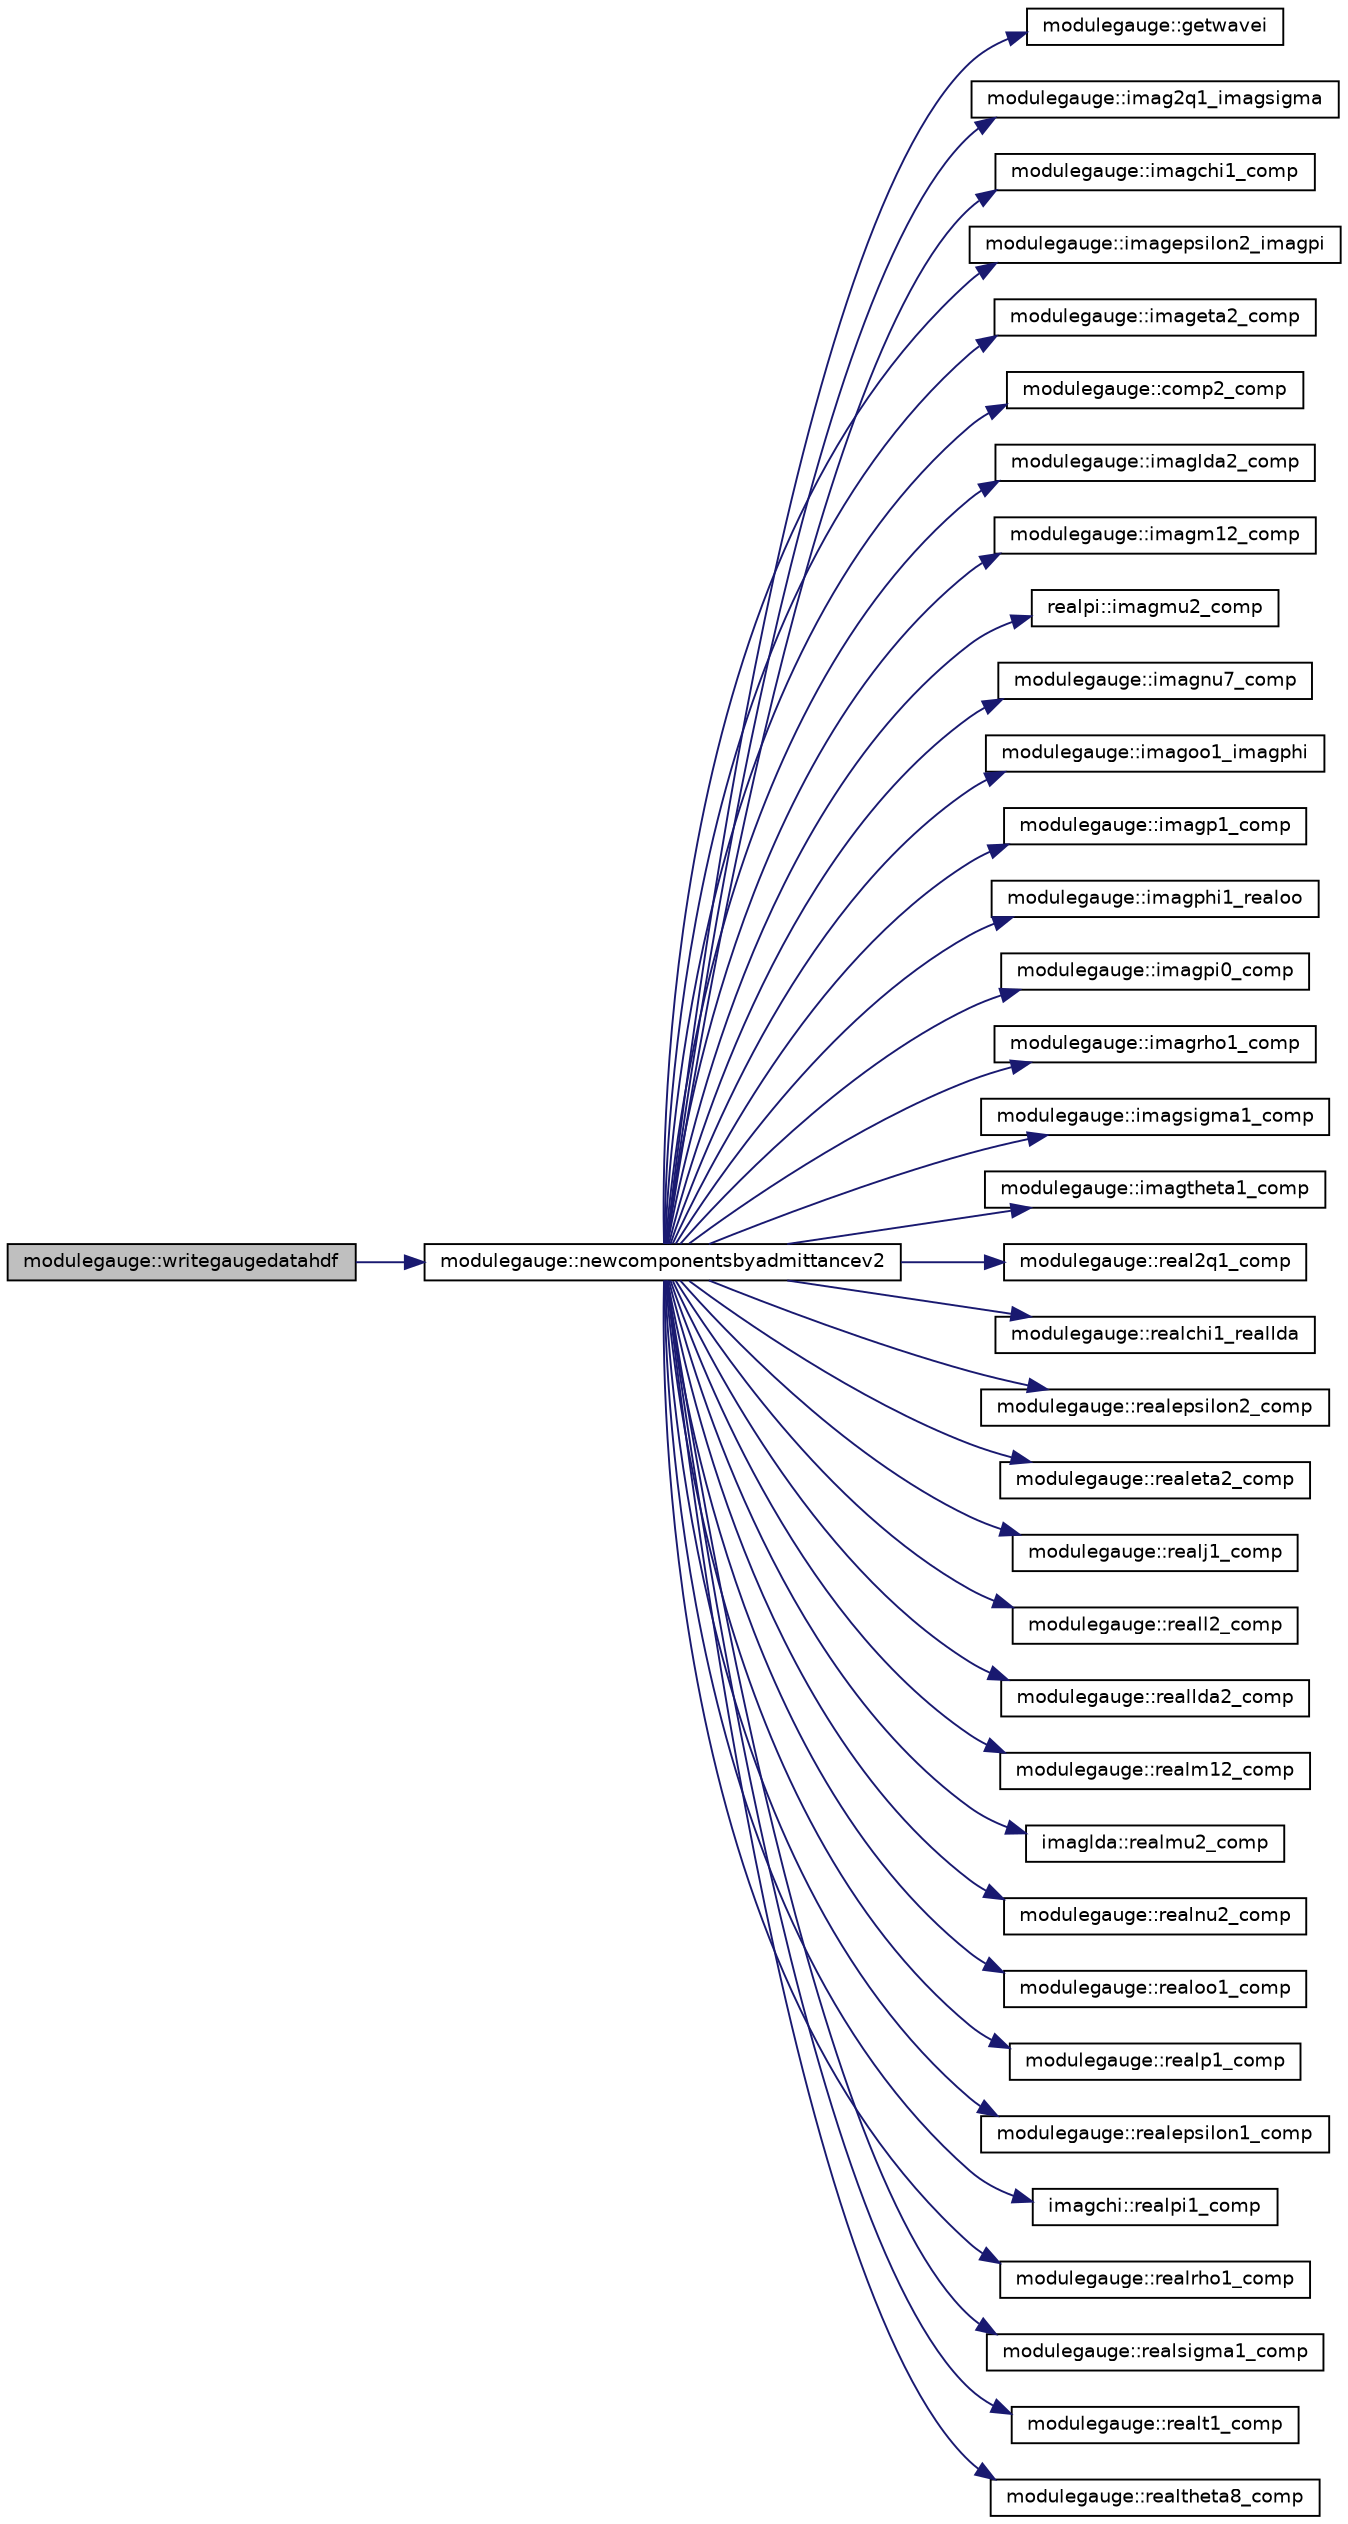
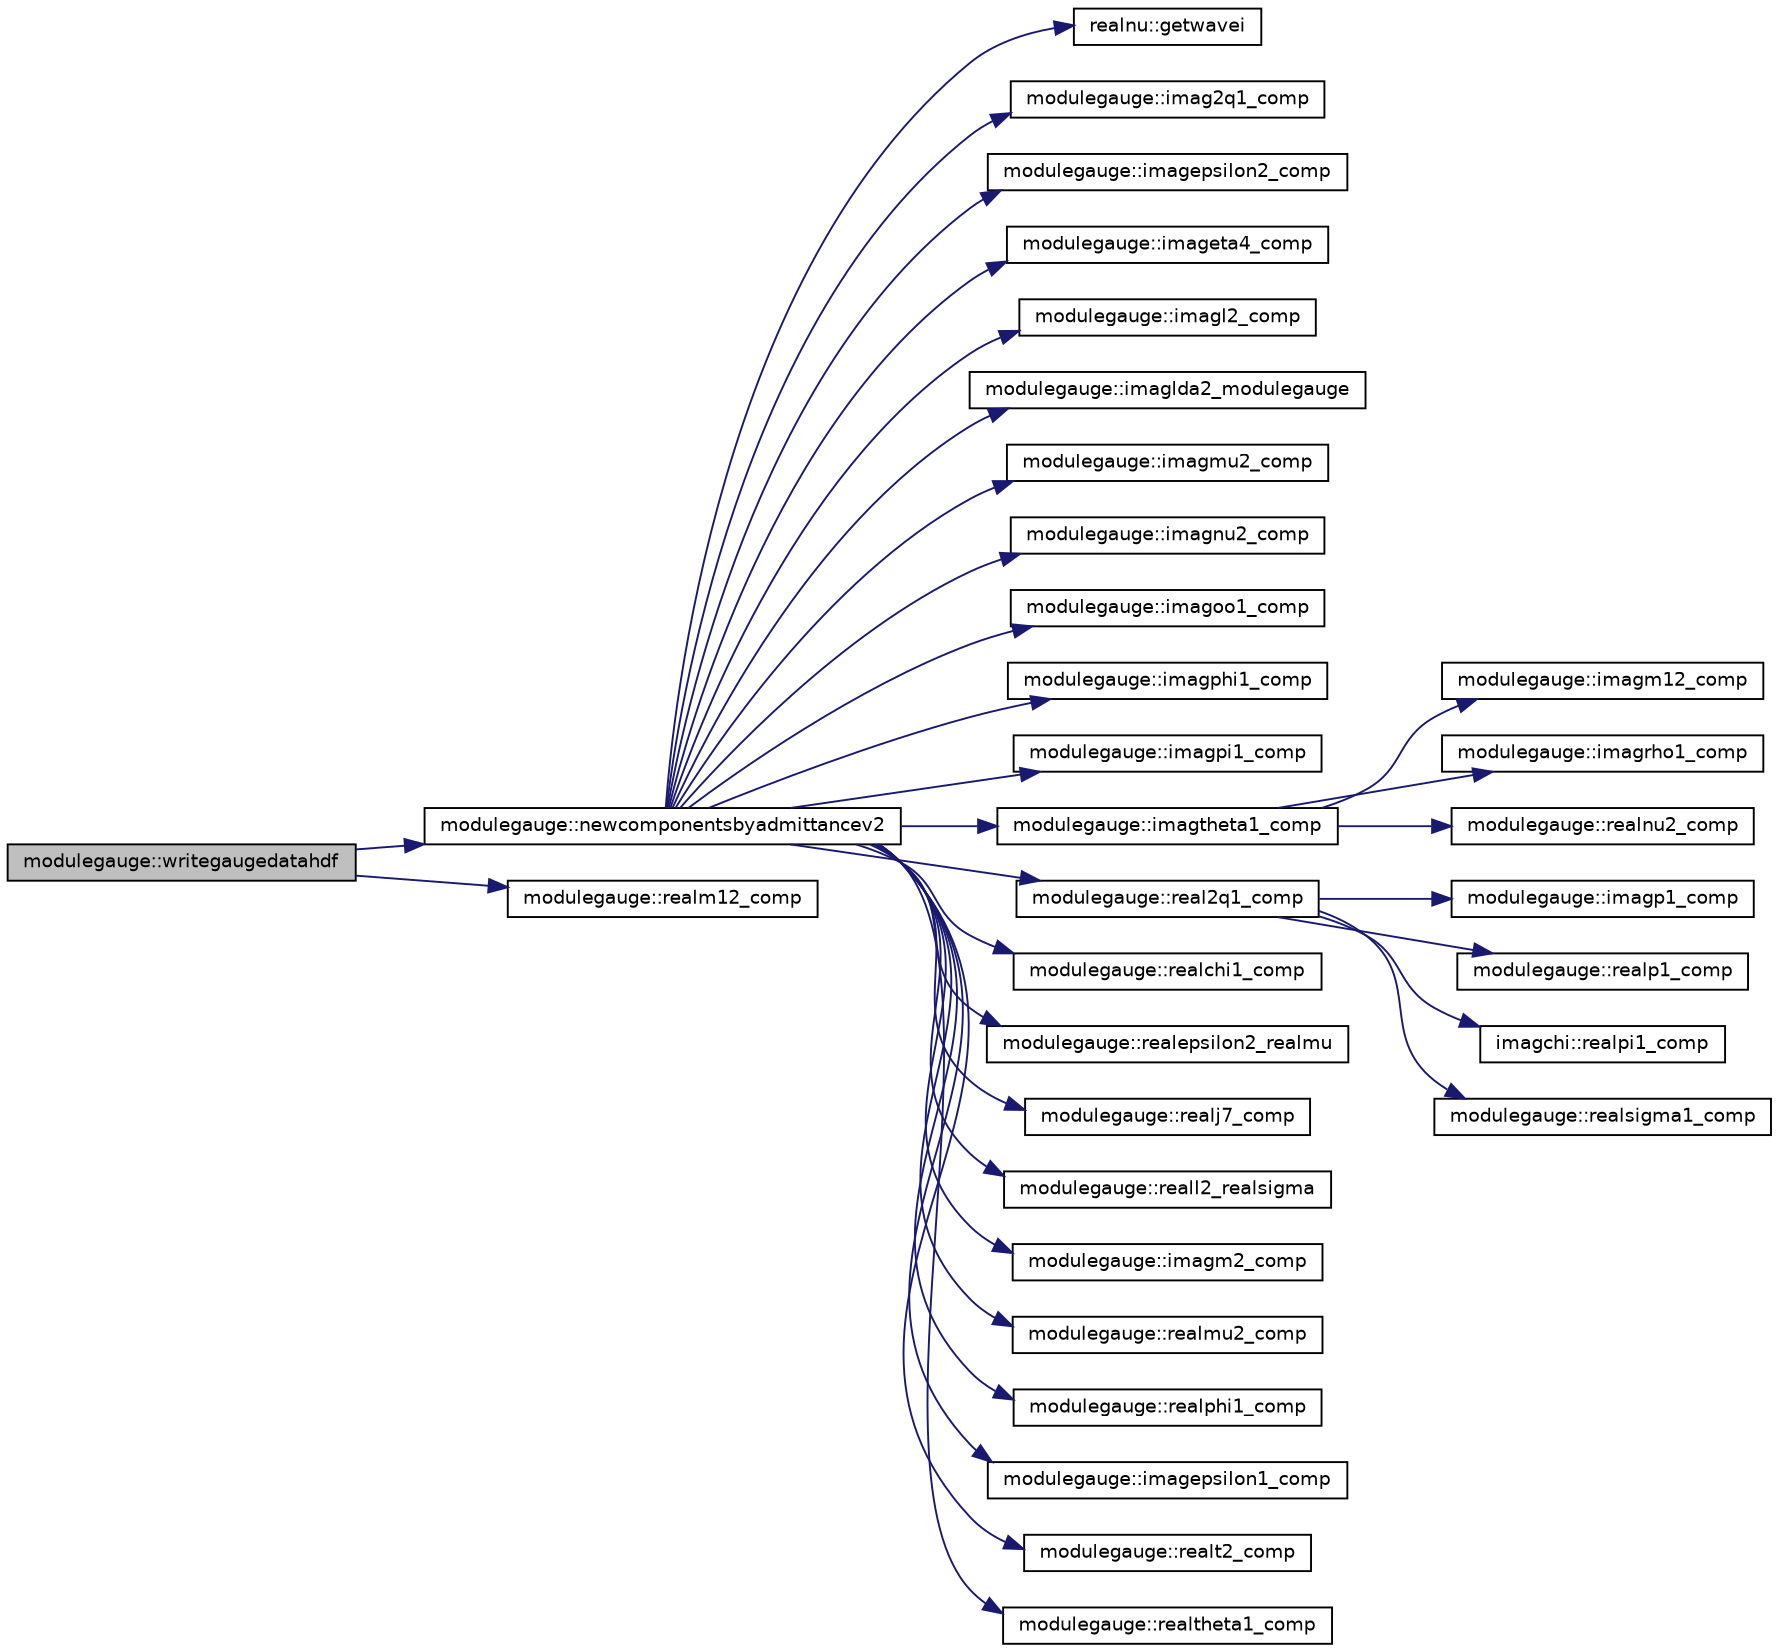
(1155, 27) -> (1168, 27)
(1155, 99) -> (1168, 99)
(1155, 172) -> none
(1155, 245) -> (1168, 172)
(1155, 317) -> (1168, 245)
(1155, 390) -> (1168, 317)
(1155, 463) -> (1168, 390)
(1155, 608) -> (1168, 463)
(1155, 681) -> (1168, 536)
(1155, 754) -> (1168, 608)
(763, 873) -> (1395, 763)
(1155, 899) -> (1168, 681)
(1155, 972) -> (1168, 754)
(803, 1024) -> (1376, 899)
(1155, 1117) -> none
(843, 1142) -> (1390, 789)
(1155, 1335) -> (1168, 972)
(1155, 1408) -> (1168, 1044)
(1155, 1480) -> none
(792, 1539) -> (422, 881)
(1155, 1553) -> (1168, 1117)
(773, 1615) -> (1385, 826)
(1155, 1626) -> (1168, 1190)
(707, 1659) -> (1409, 986)
(756, 1695) -> (1390, 936)
(1155, 1698) -> (1168, 1262)
(1155, 1844) -> (1168, 1335)
(779, 1847) -> (1398, 989)
(1155, 1989) -> none
(1155, 2134) -> (1168, 1408)
(1155, 2280) -> (1168, 1480)
(1155, 2425) -> (1168, 1553)
(1155, 2498) -> (1168, 1626)
